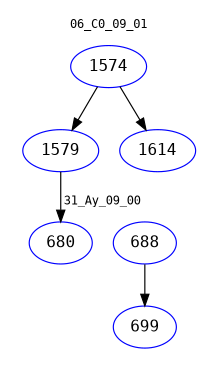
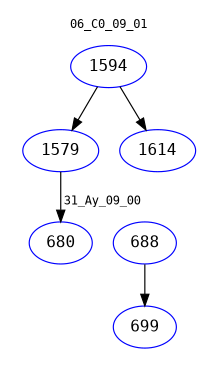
(109, 67) -> (109, 67)
